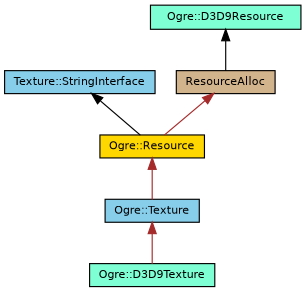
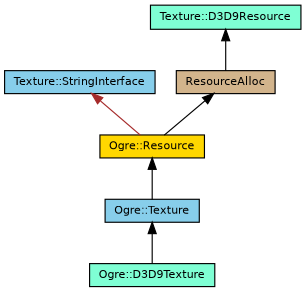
(226, 17) -> (226, 17)
(120, 118) -> (120, 118)
(185, 118) -> (185, 118)
(152, 185) -> (152, 185)
(152, 249) -> (152, 249)
